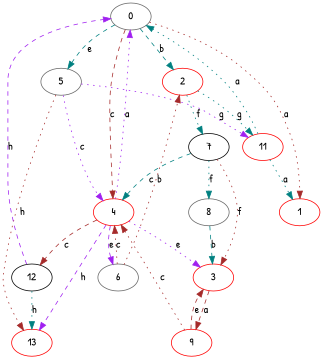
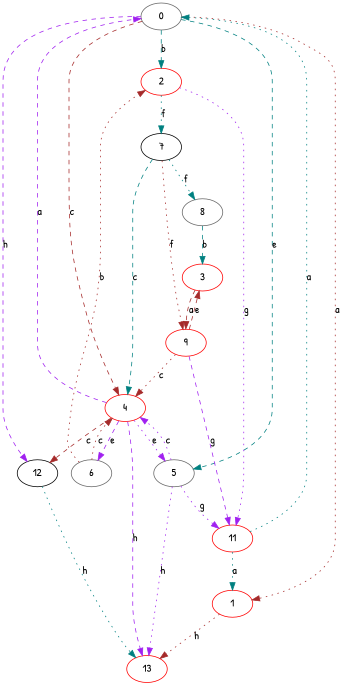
(224, 108) -> (244, 286)
(8, 112) -> (3, 187)
(124, 118) -> (38, 199)
(237, 208) -> (169, 242)
(17, 209) -> (161, 567)
(162, 241) -> (147, 438)
none -> (208, 437)
none -> (193, 634)
